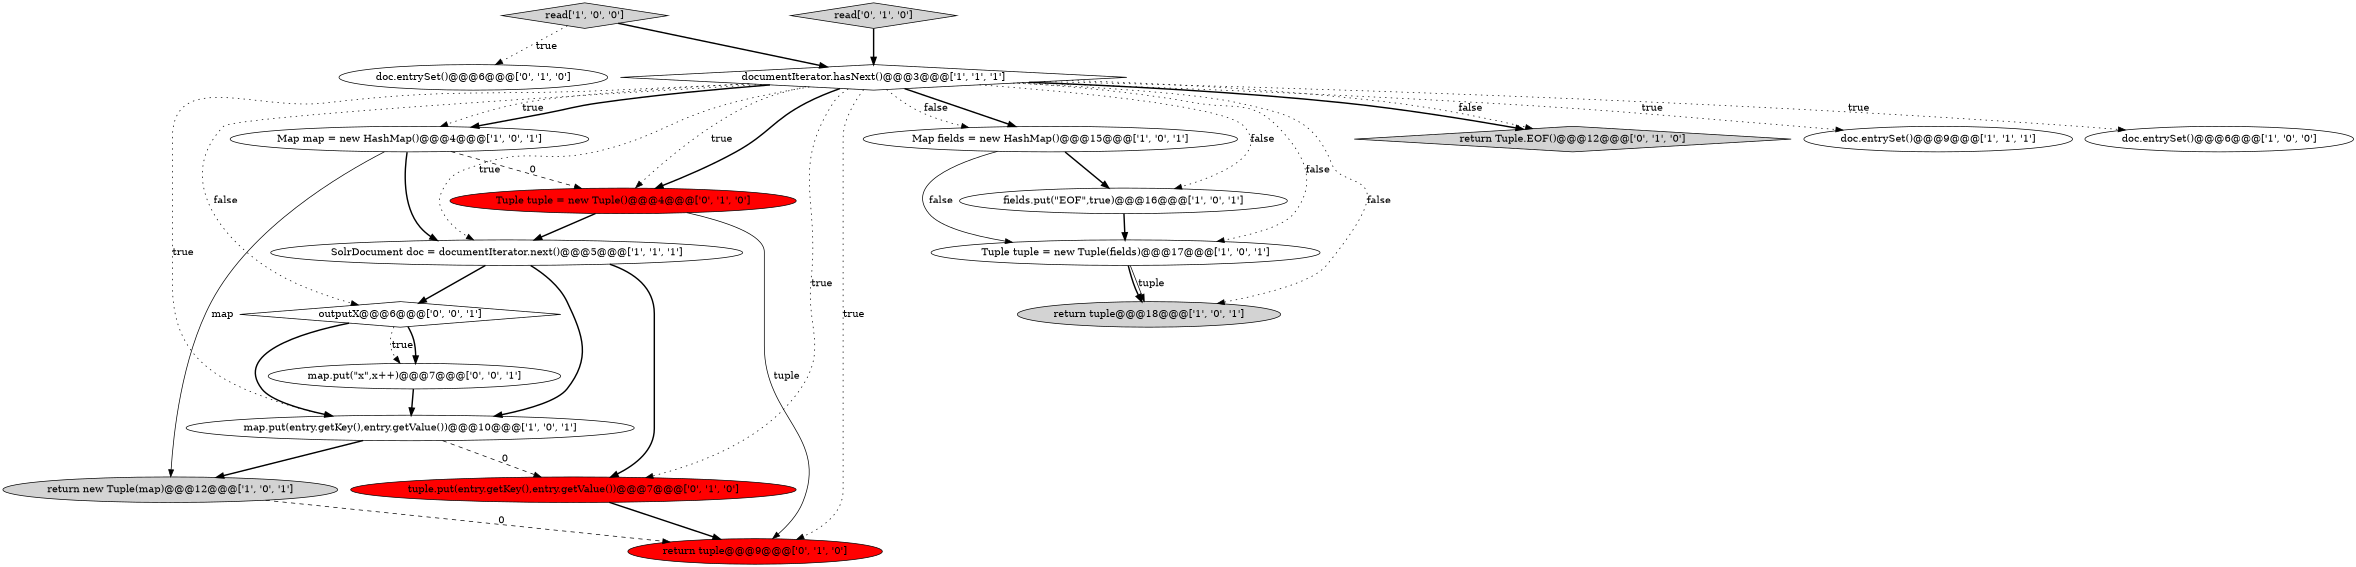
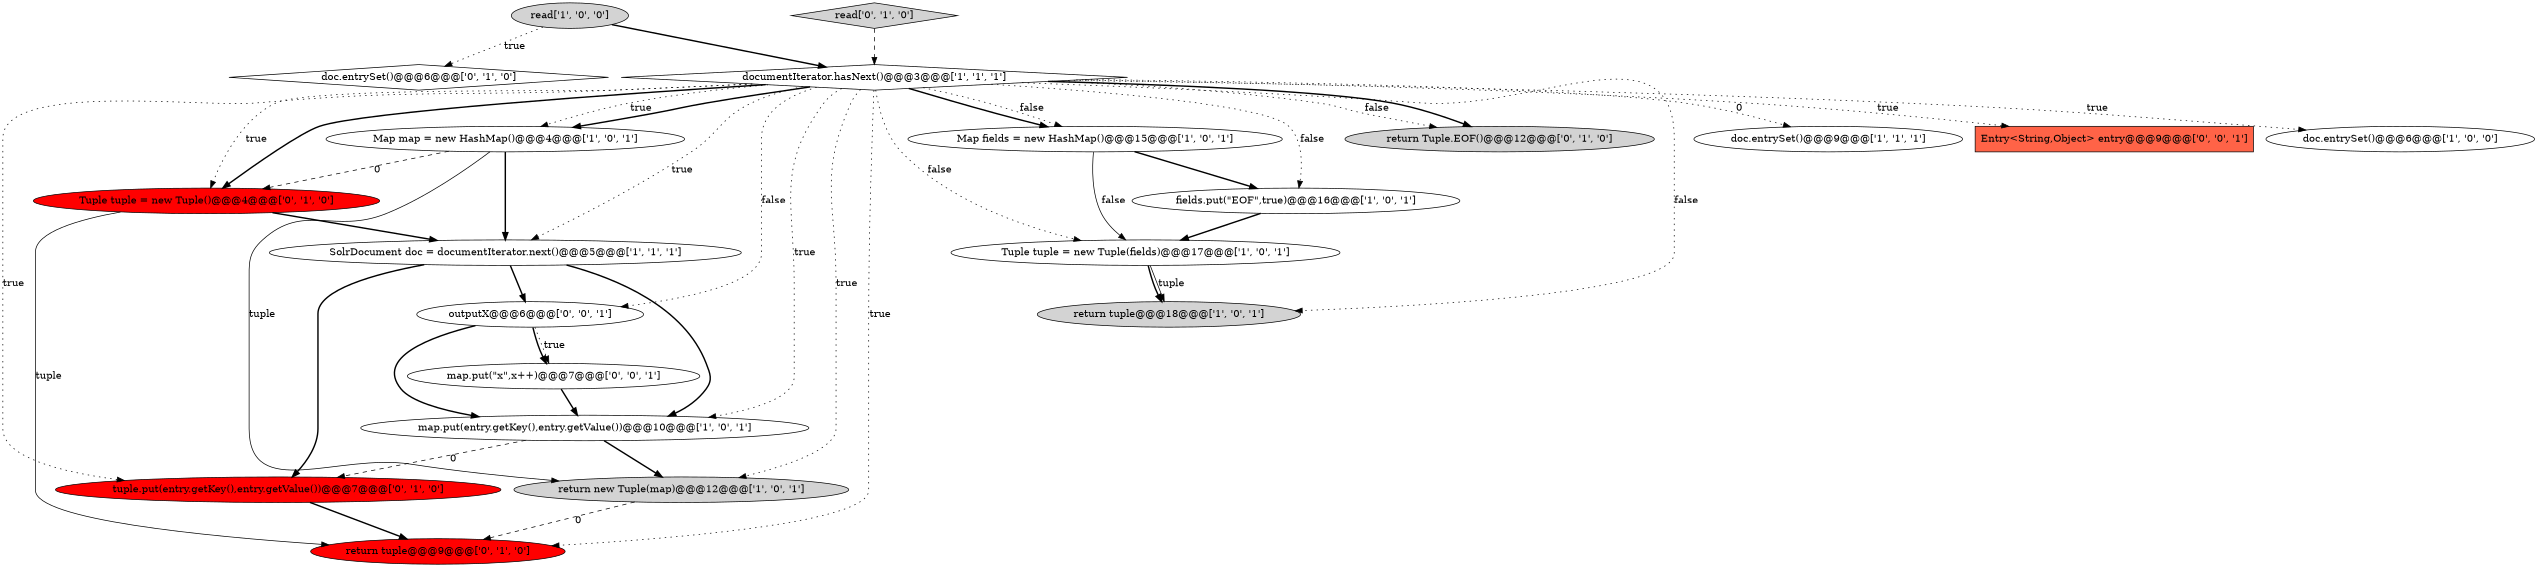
(585, 16) -> (570, 16)
(874, 43) -> (874, 43)
(473, 77) -> (419, 77)
(1653, 108) -> (1740, 108)
(1573, 139) -> (1500, 139)
none -> (2114, 139)
none -> (836, 309)
(222, 314) -> (262, 314)
(400, 314) -> (530, 314)
